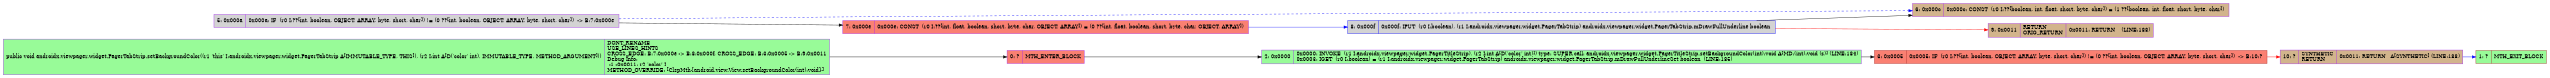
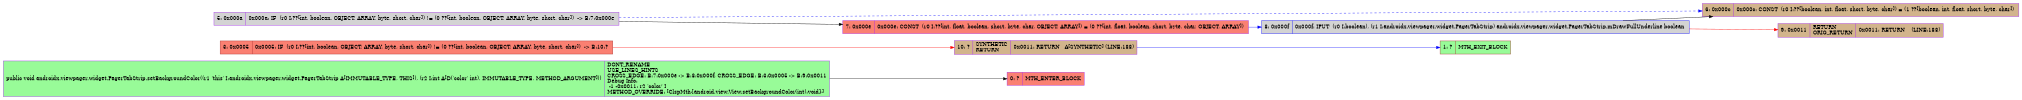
(1561, 57) -> none
